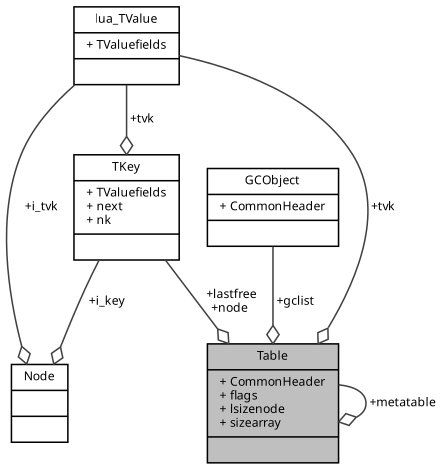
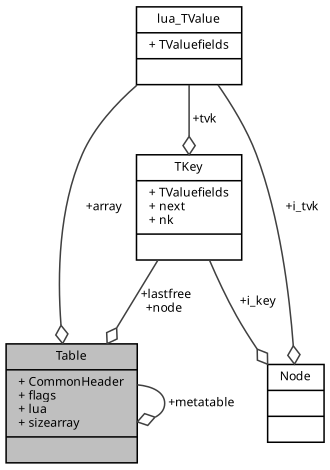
(273, 207) -> none
(382, 207) -> (102, 207)
(252, 409) -> (33, 409)
